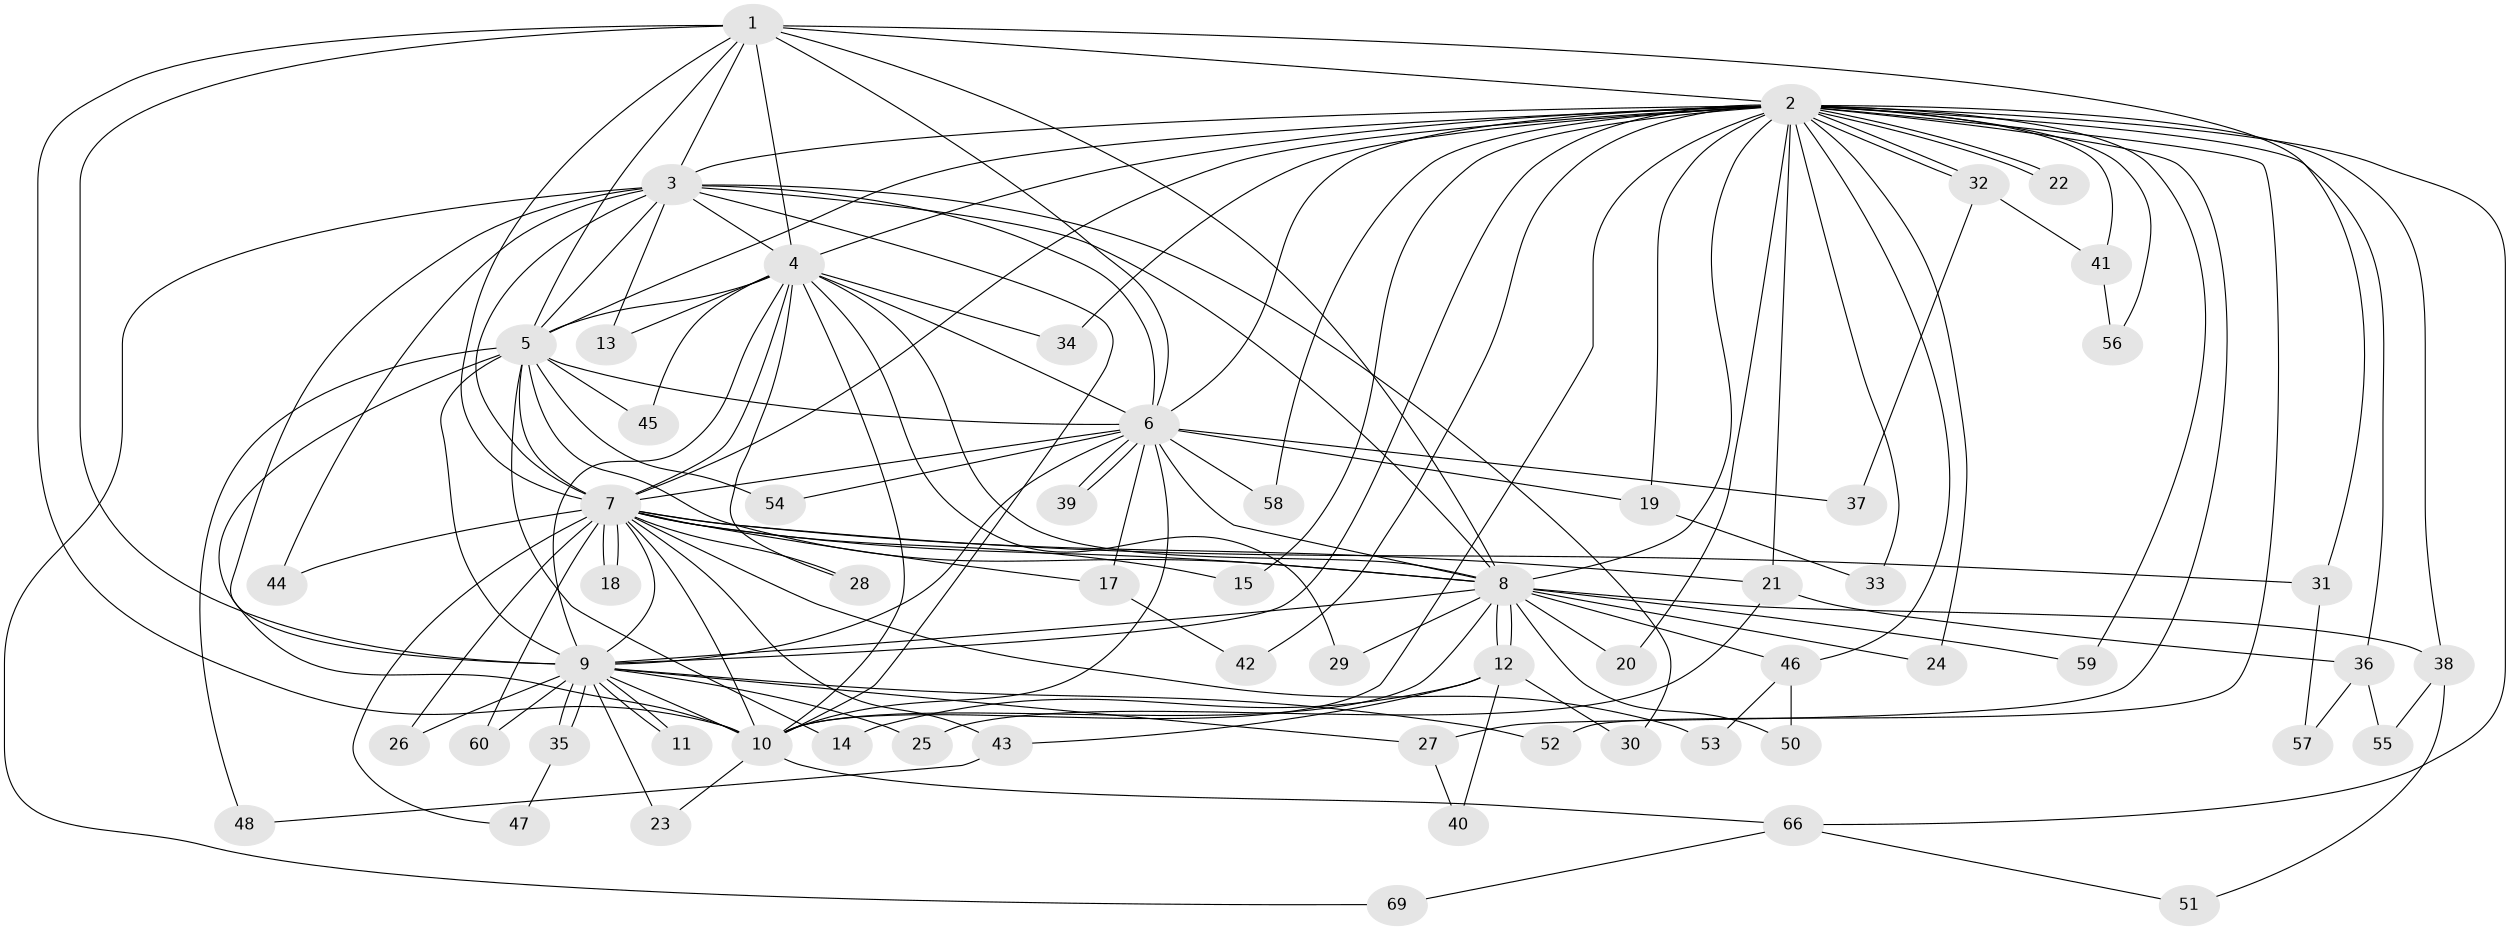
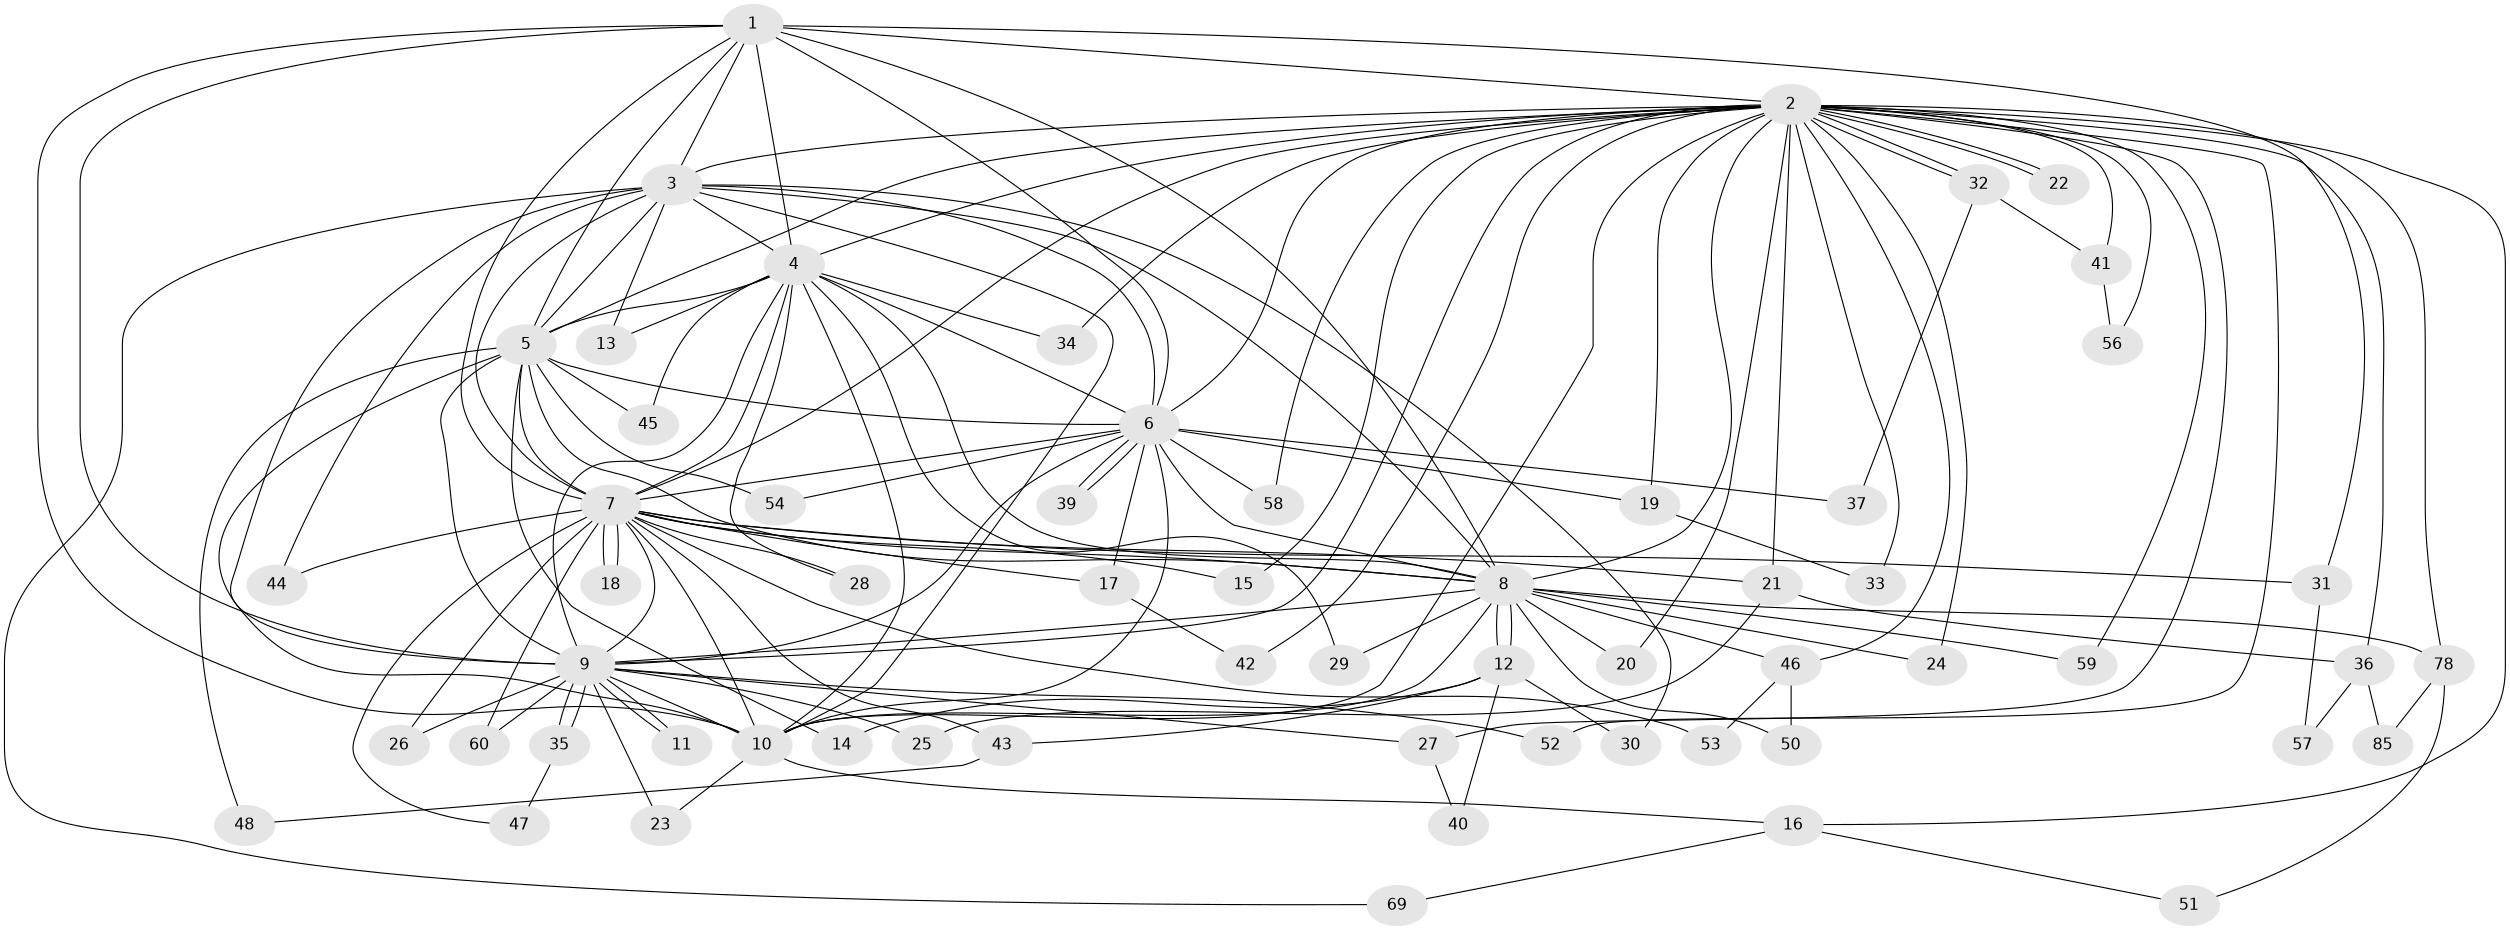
(2444, 665) -> (2444, 665)
(2383, 745) -> (2383, 745)
(1793, 825) -> (1793, 825)
